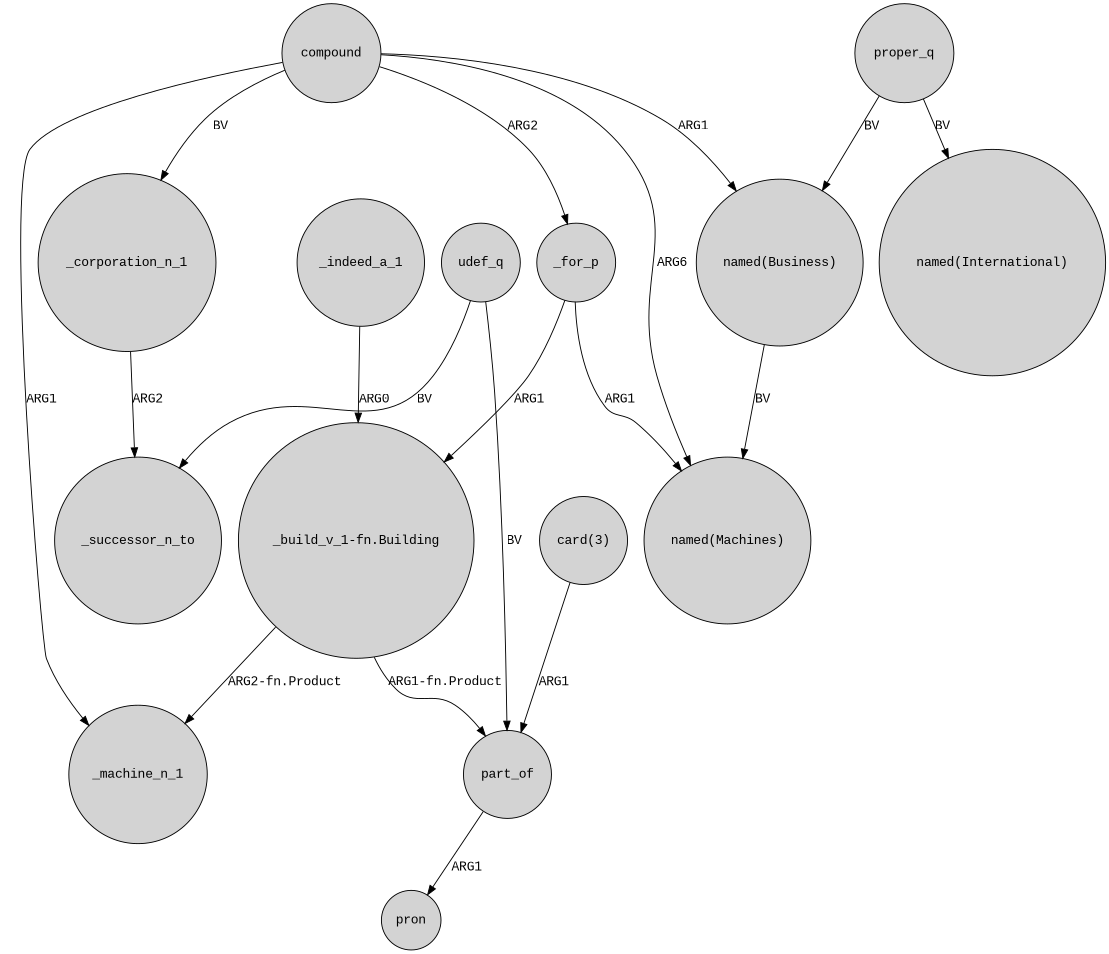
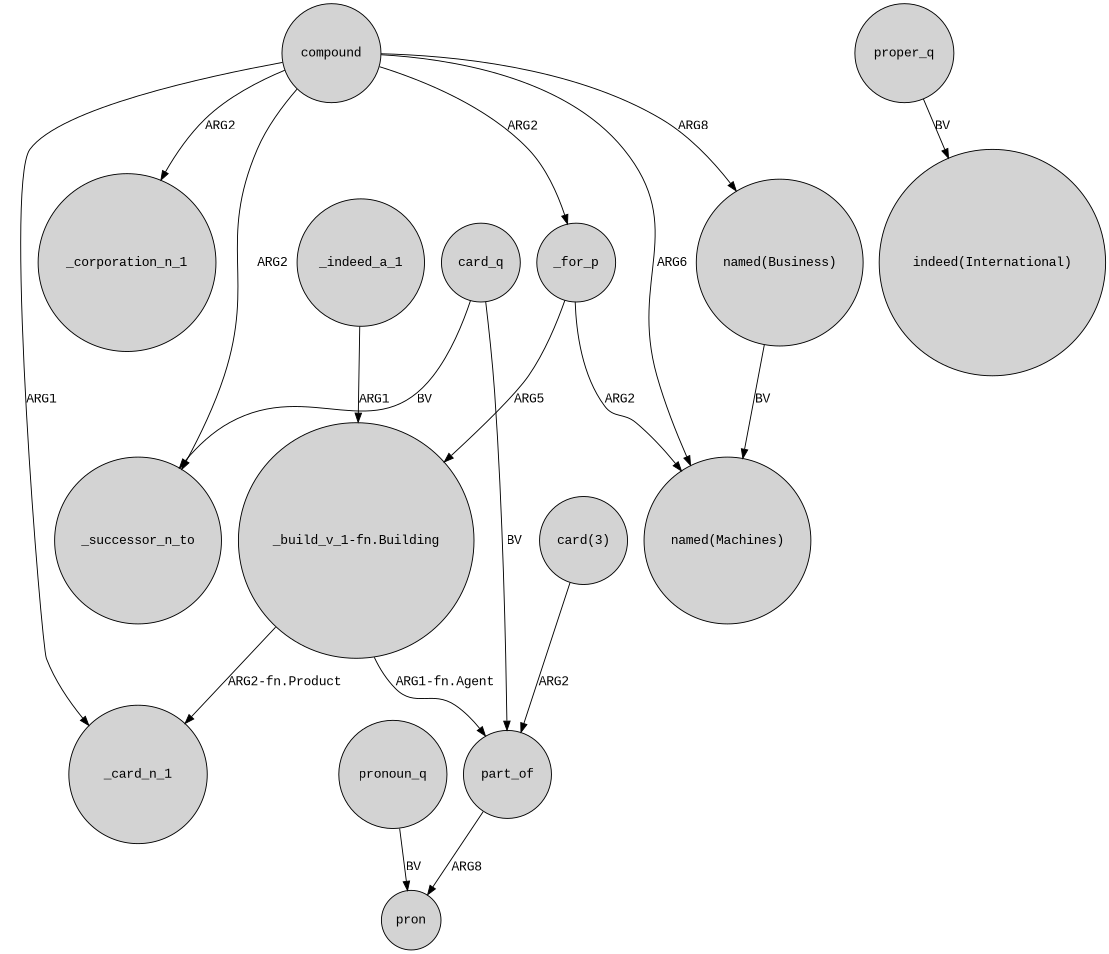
(221, 126) -> (221, 126)
(694, 126) -> (694, 126)
(853, 139) -> none
(481, 263) -> (481, 263)
(992, 263) -> (992, 263)
(375, 399) -> (375, 399)
(529, 399) -> (529, 399)
(620, 399) -> (620, 399)
(132, 400) -> (238, 273)
(445, 682) -> (445, 682)
(554, 682) -> (554, 682)
(138, 774) -> (138, 774)
none -> (393, 774)
(467, 867) -> (467, 867)
